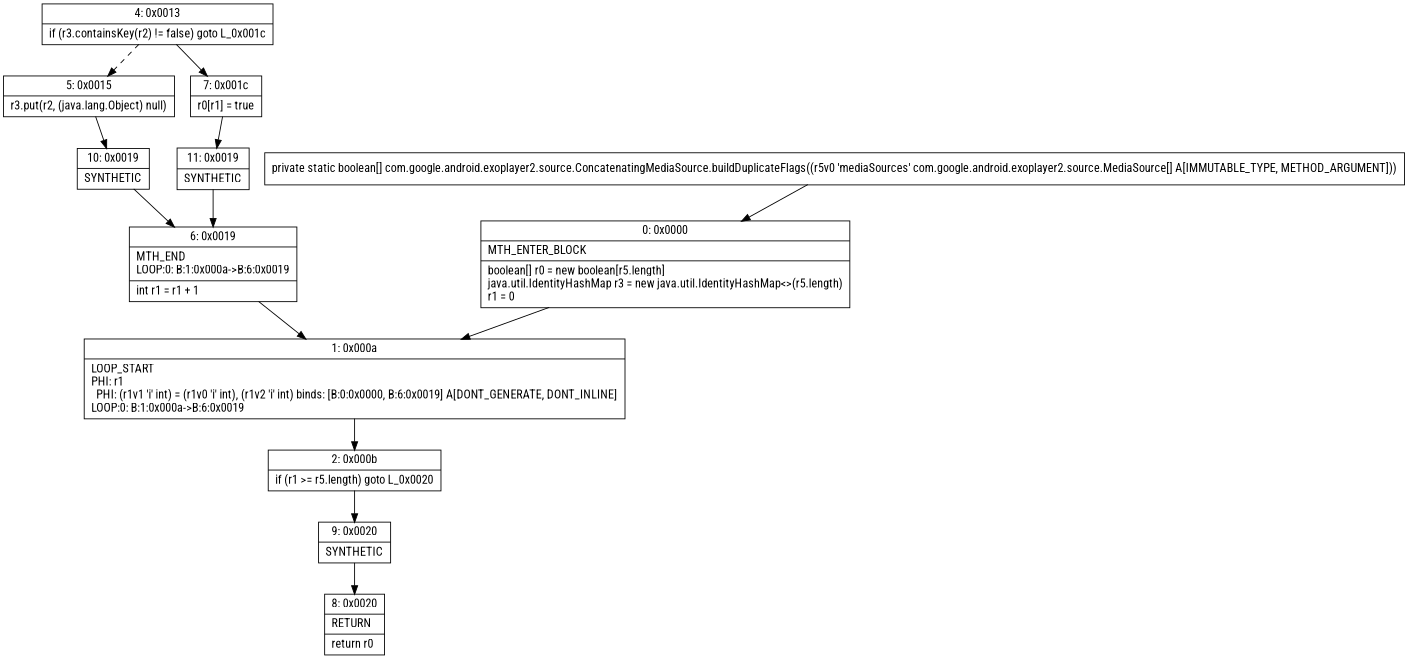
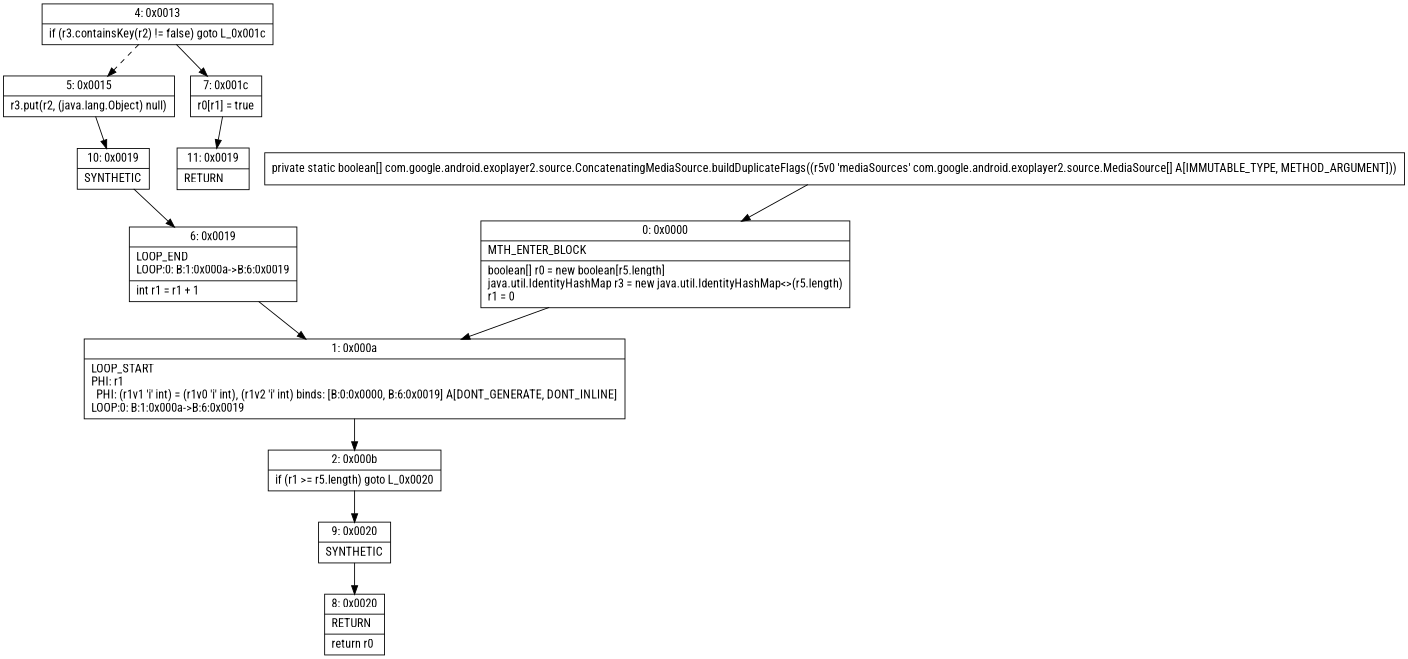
(213, 179) -> (204, 179)
(213, 204) -> none
(161, 257) -> (163, 257)
